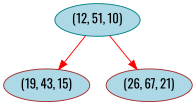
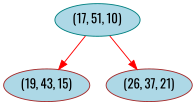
(97, 20) -> (97, 20)
(149, 85) -> (149, 85)
